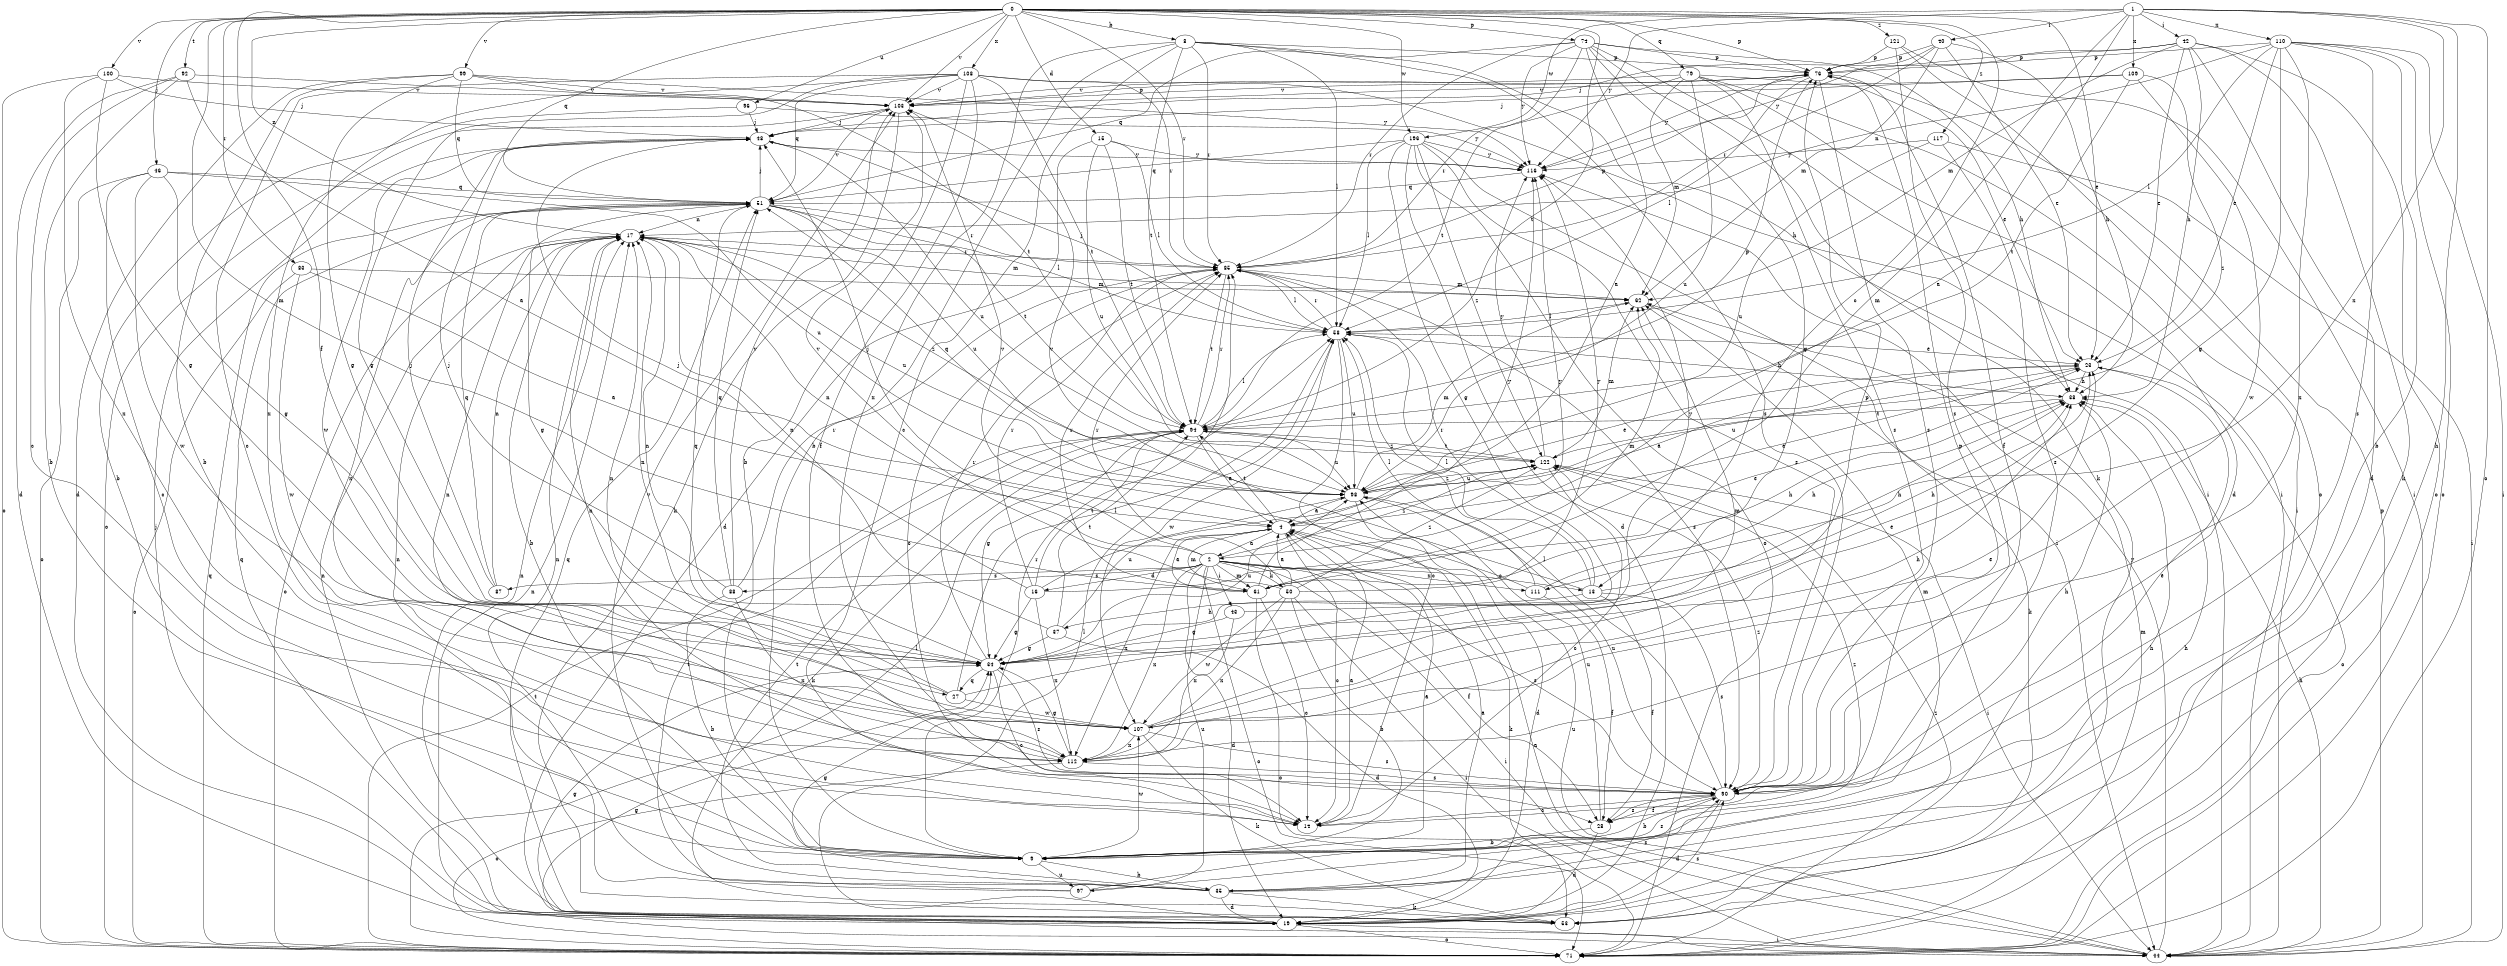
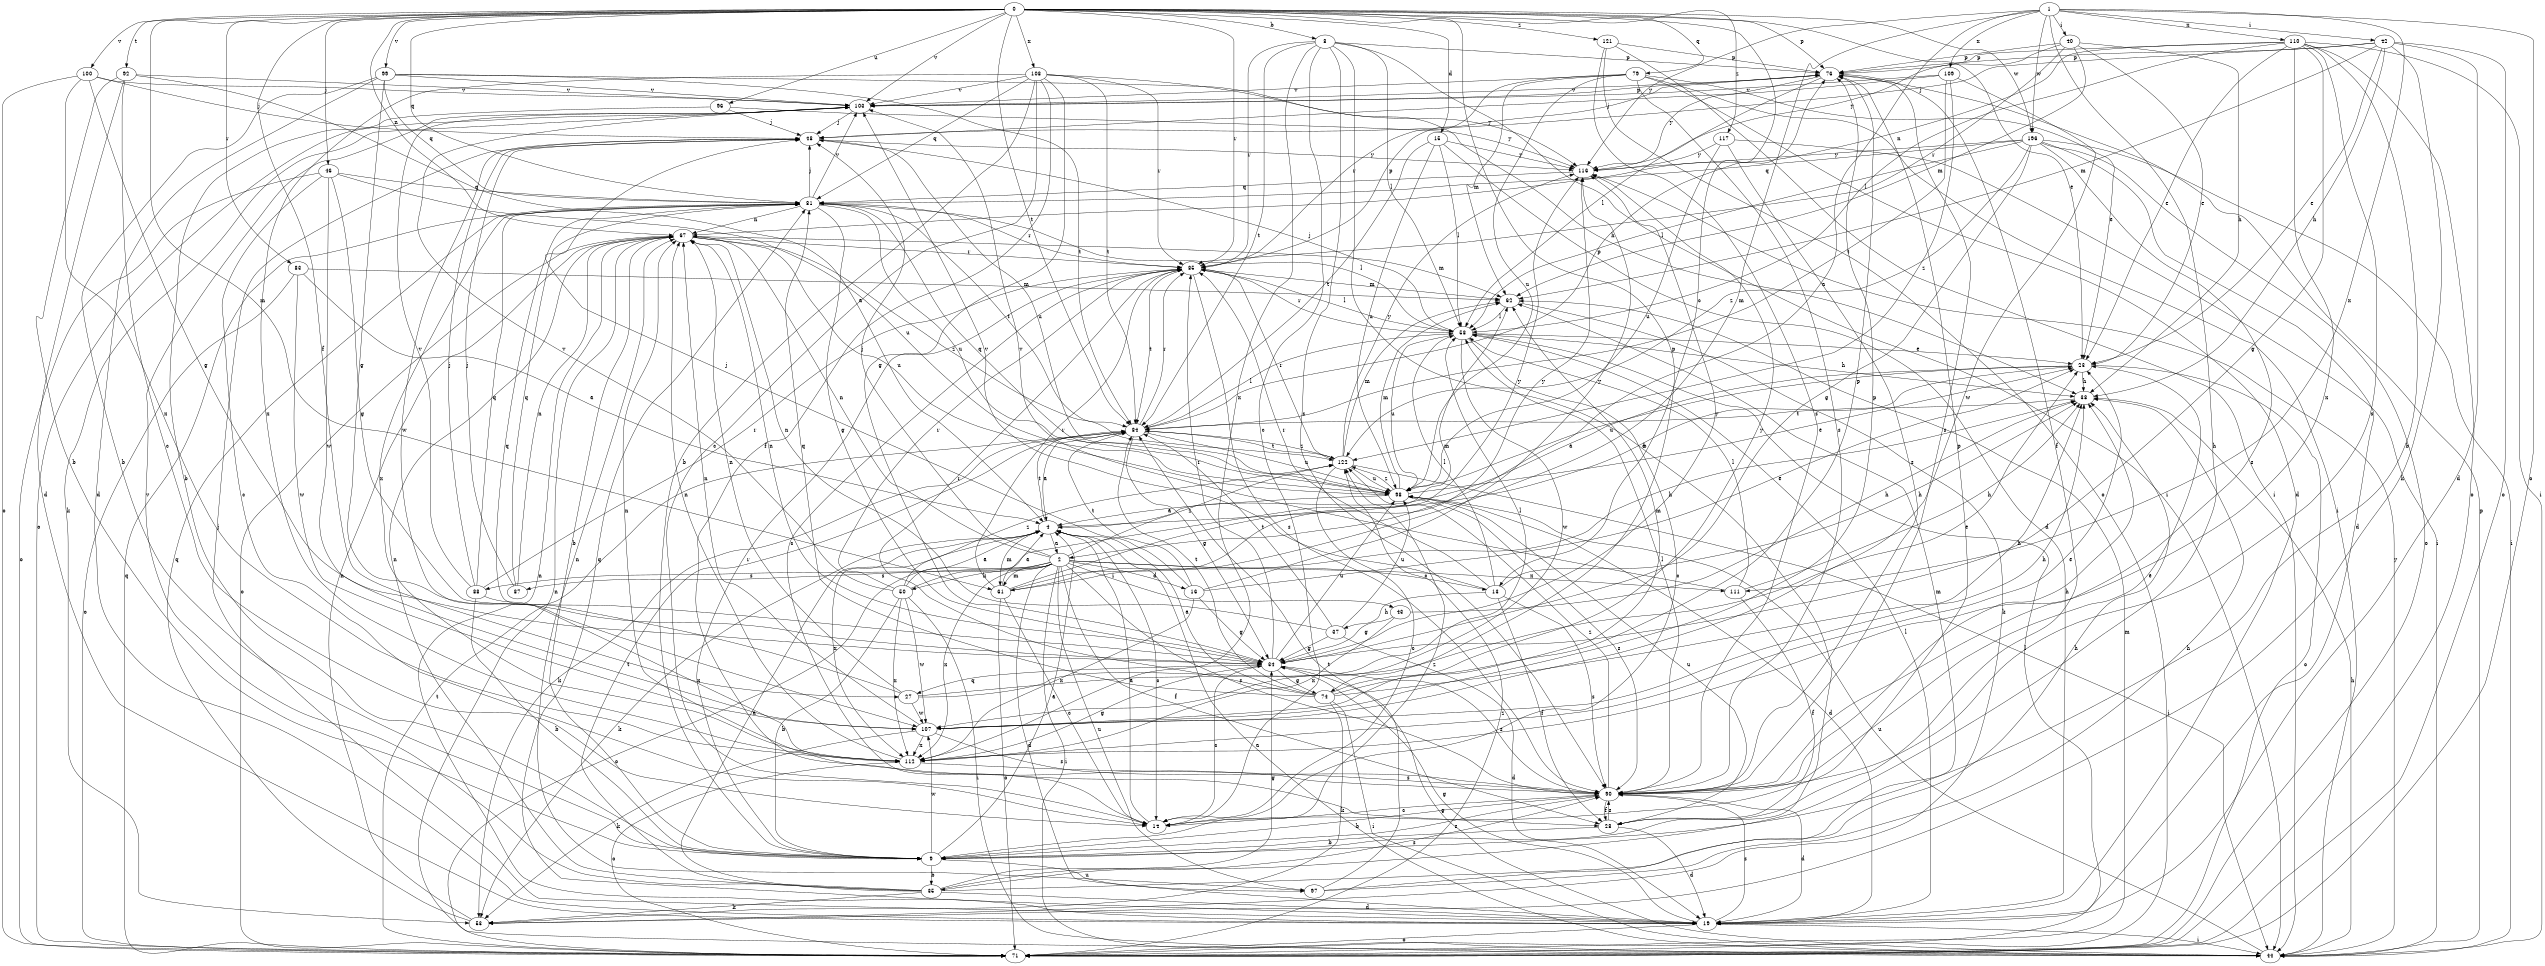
(760, 204) -> (810, 204)
(630, 236) -> (683, 236)
(1046, 394) -> (1272, 353)
(1193, 430) -> (1135, 430)
(1663, 577) -> (1294, 683)
(1614, 649) -> (1619, 649)
